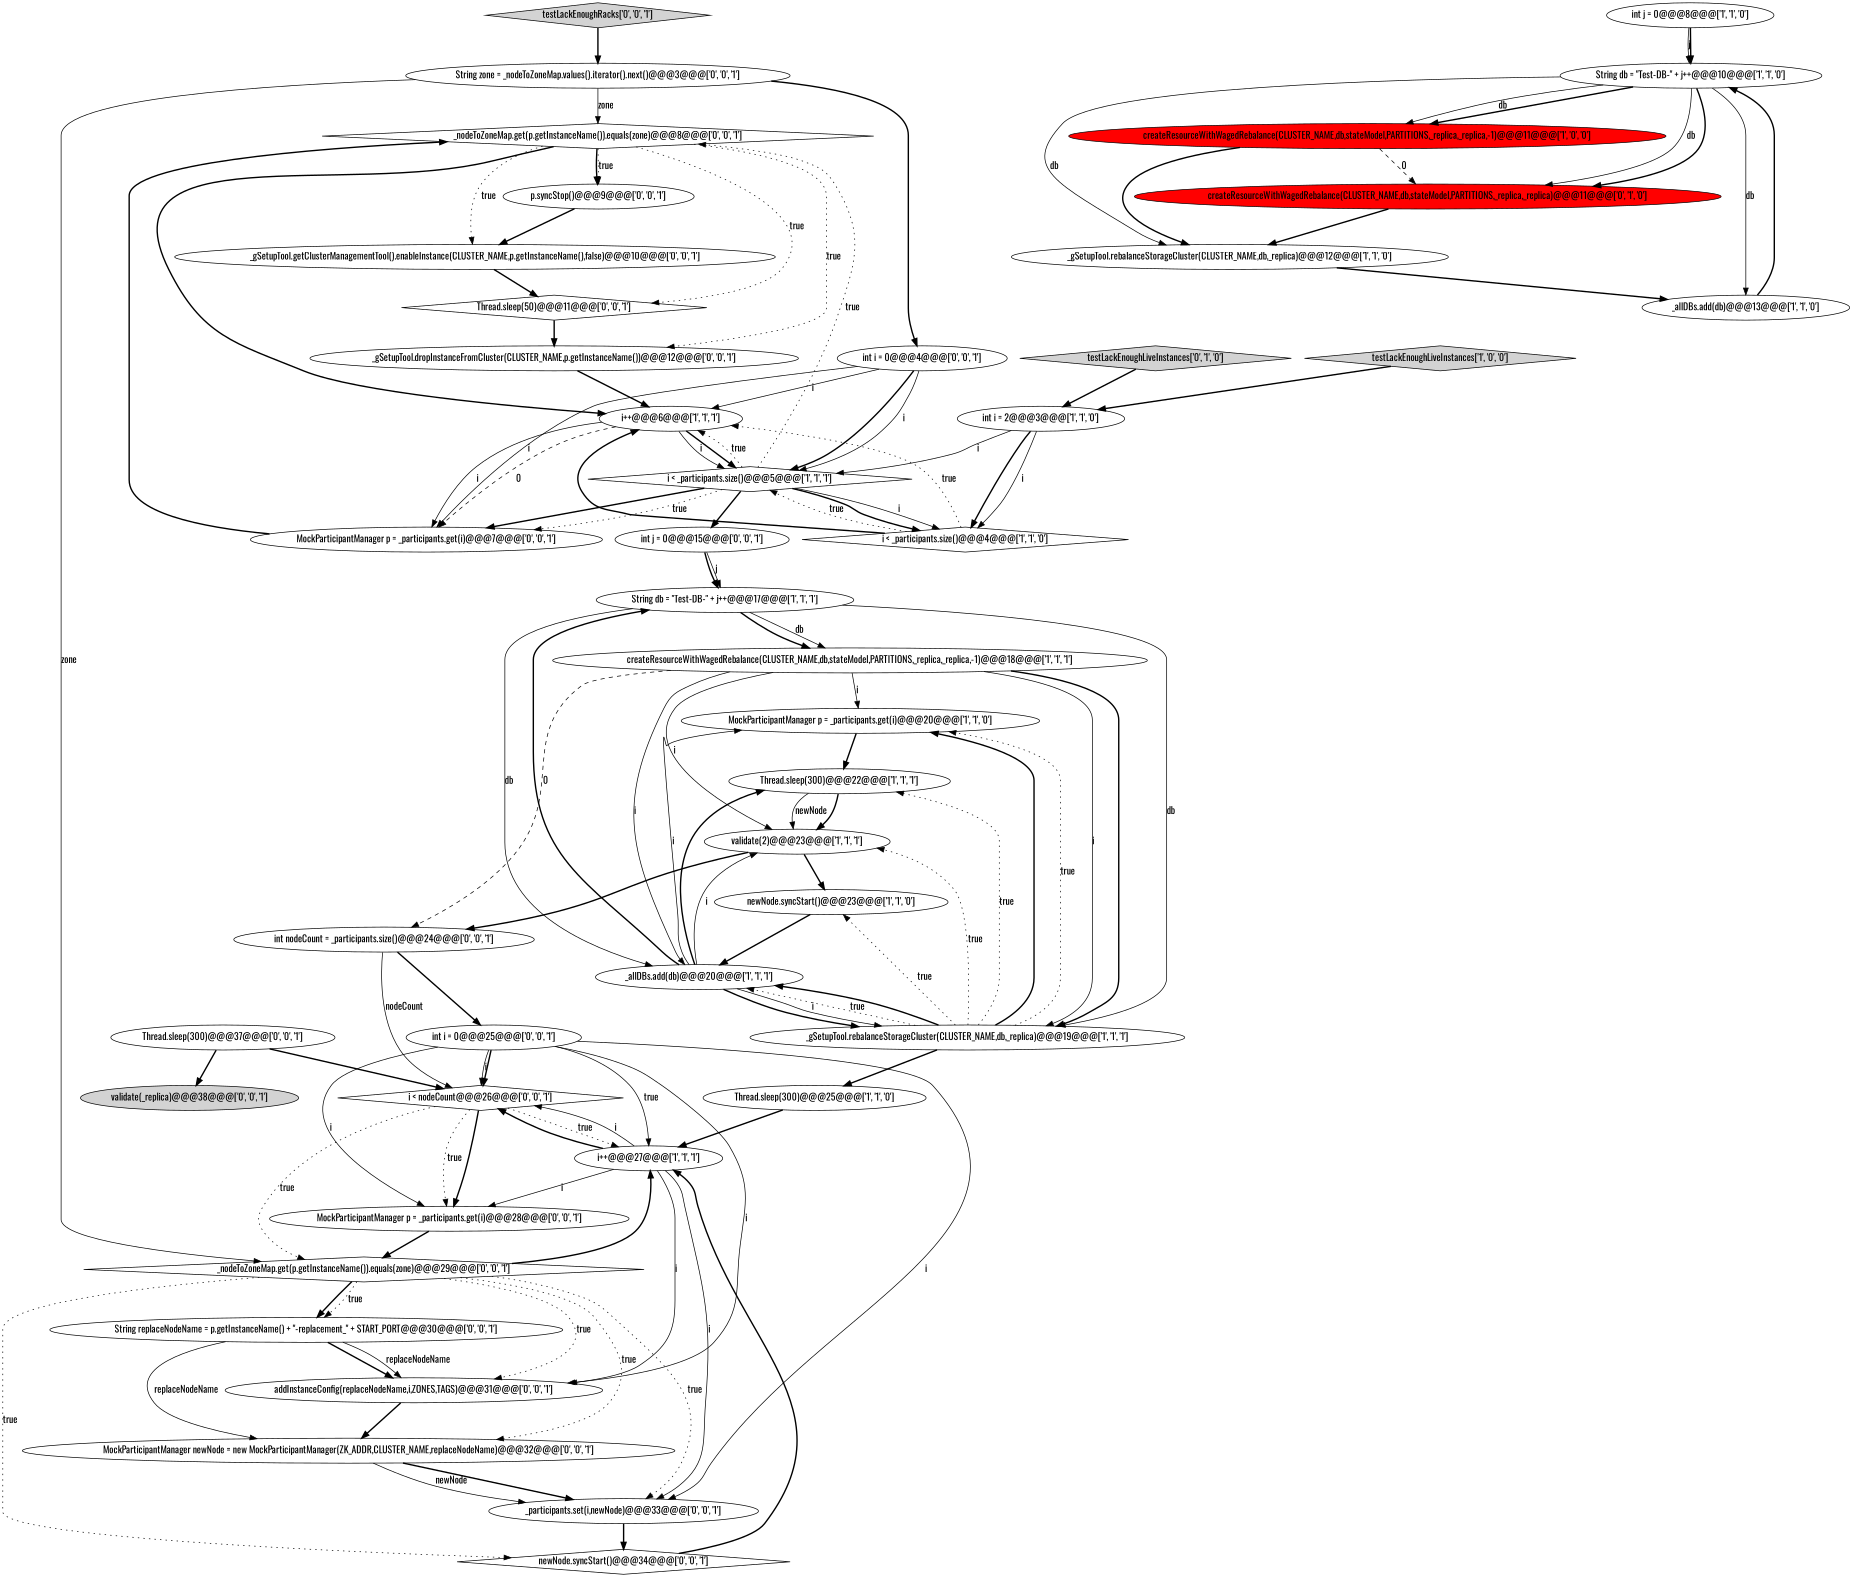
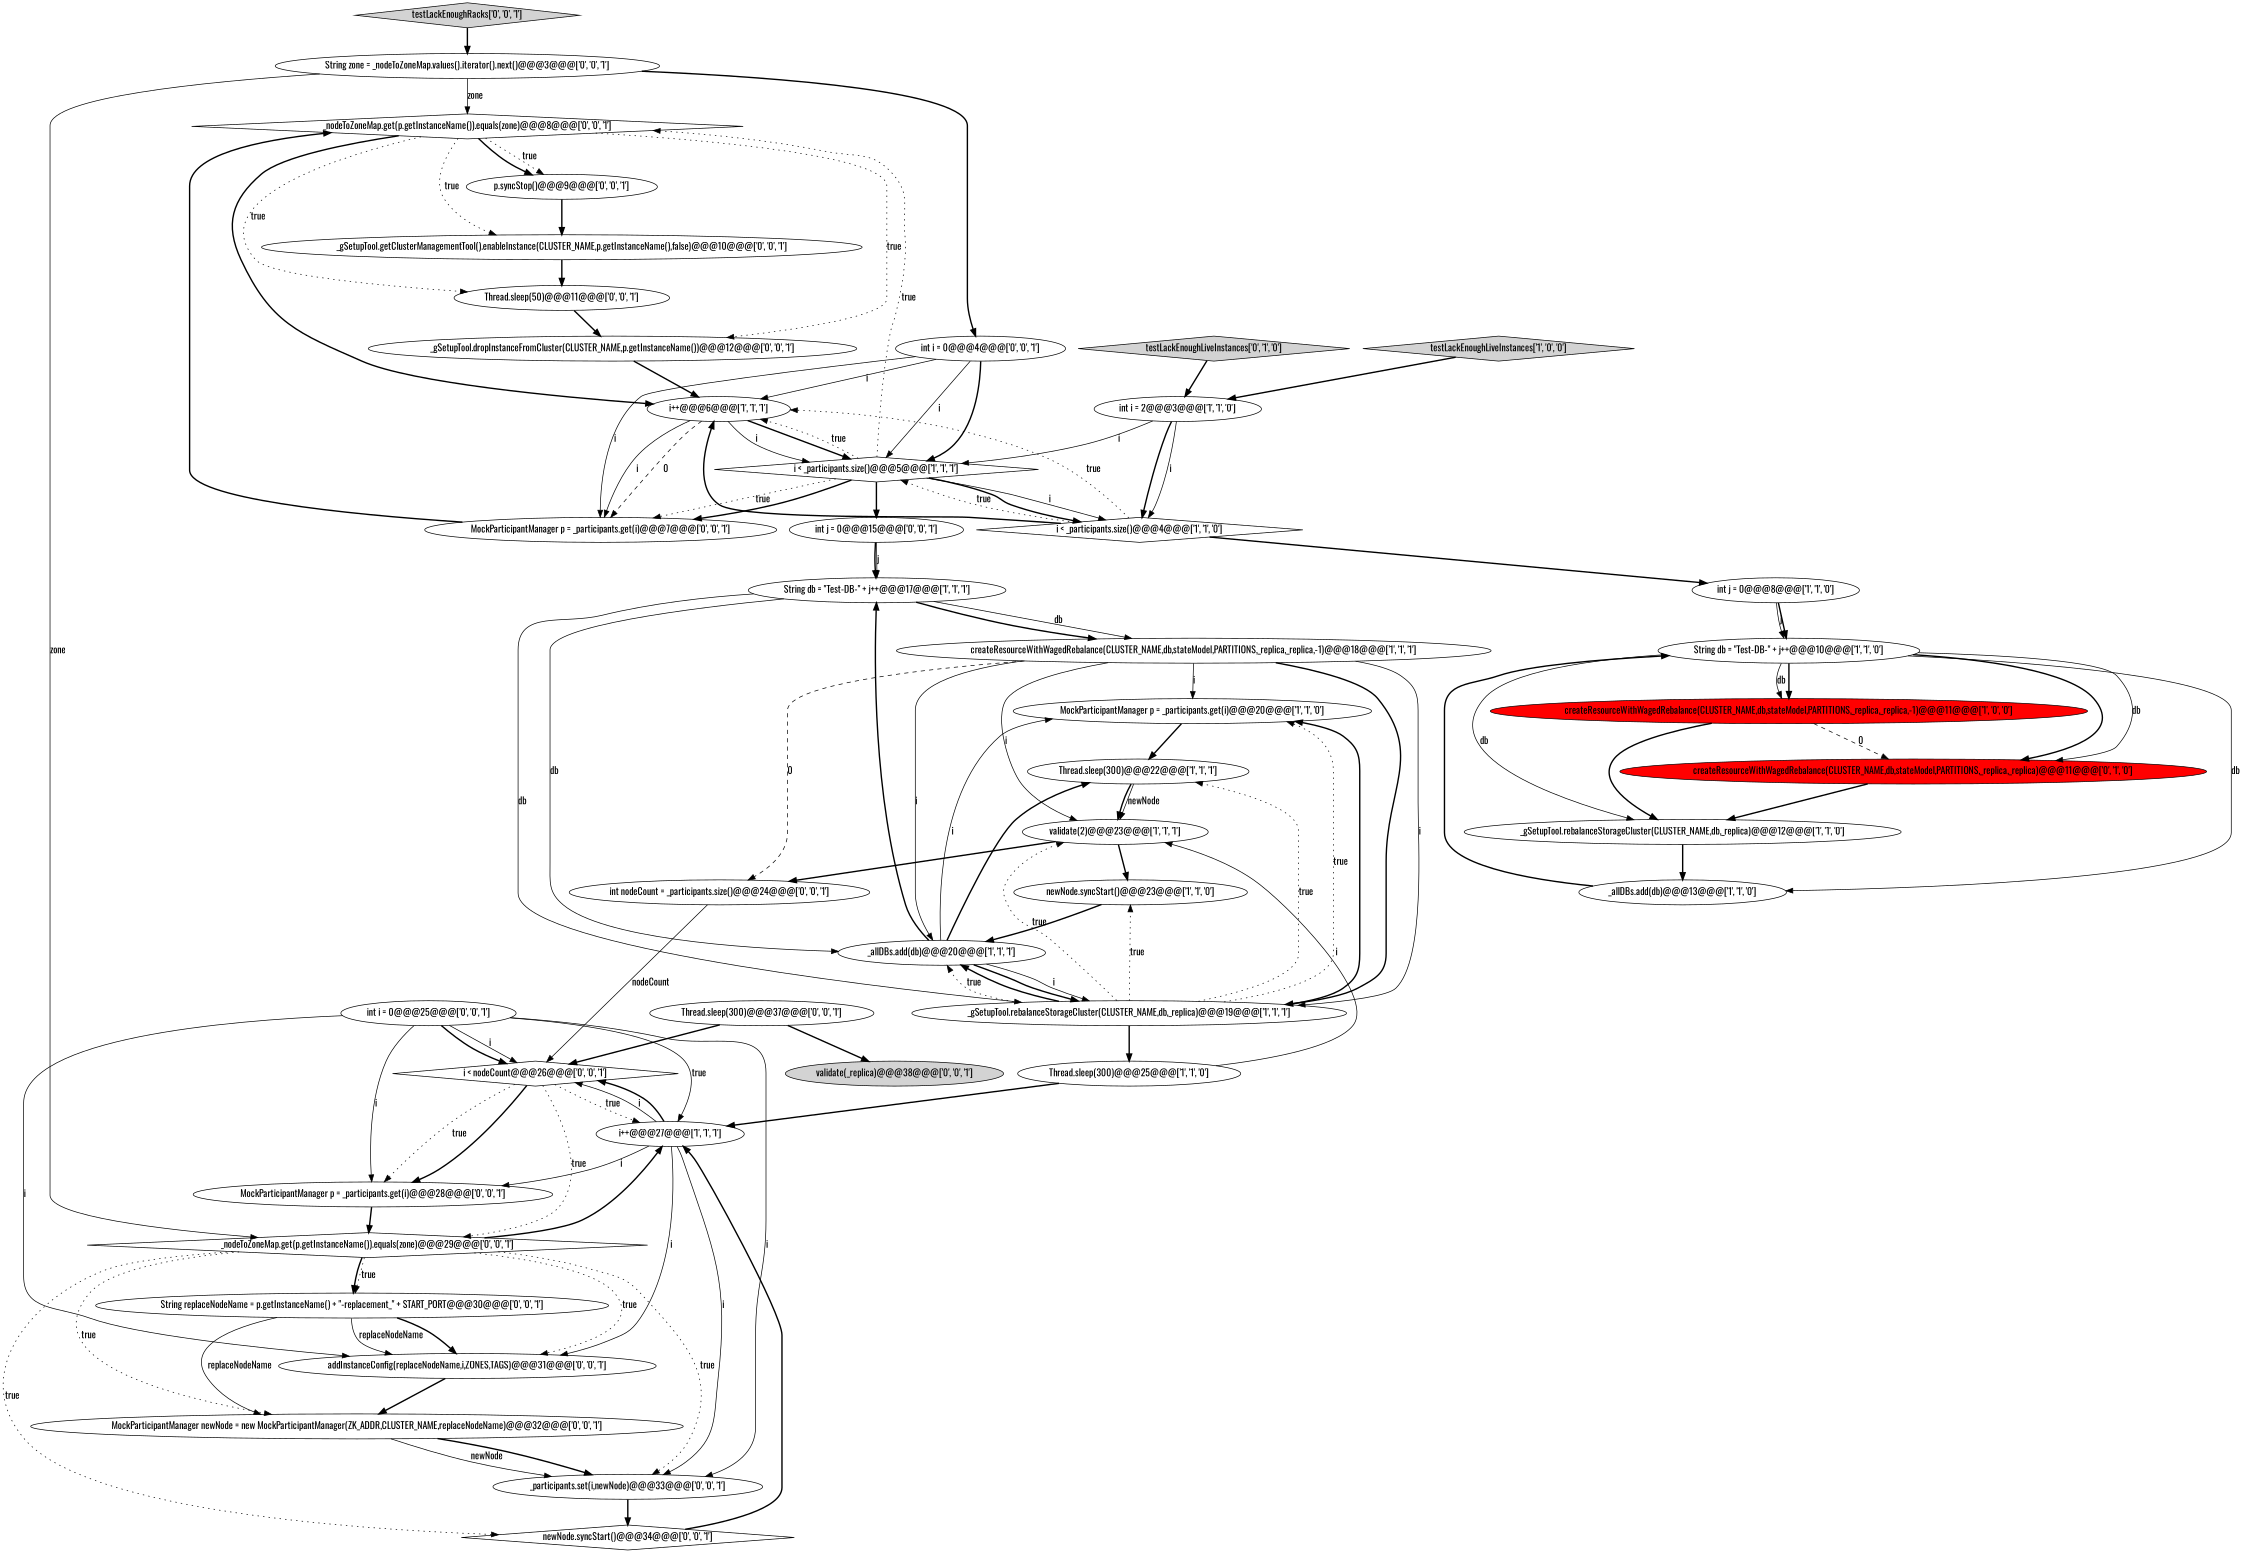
(554, 308) -> (562, 298)
none -> (1455, 560)
(701, 898) -> (1336, 966)
(436, 986) -> none
